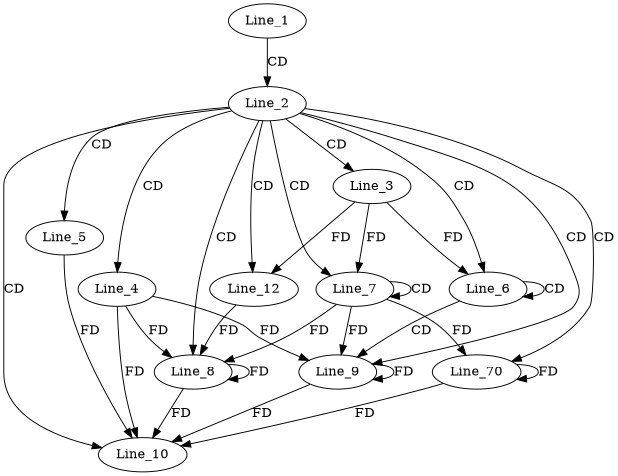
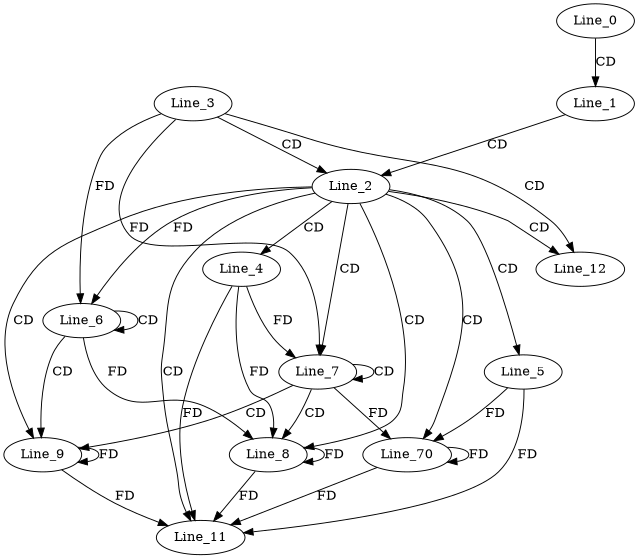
none -> (596, 21)
(316, 142) -> (268, 143)
(464, 186) -> (184, 228)
(342, 238) -> (535, 186)
(233, 321) -> (263, 322)
(218, 324) -> (150, 402)
(320, 331) -> (315, 413)
(359, 331) -> (256, 413)
none -> (476, 414)
(143, 455) -> (201, 538)
